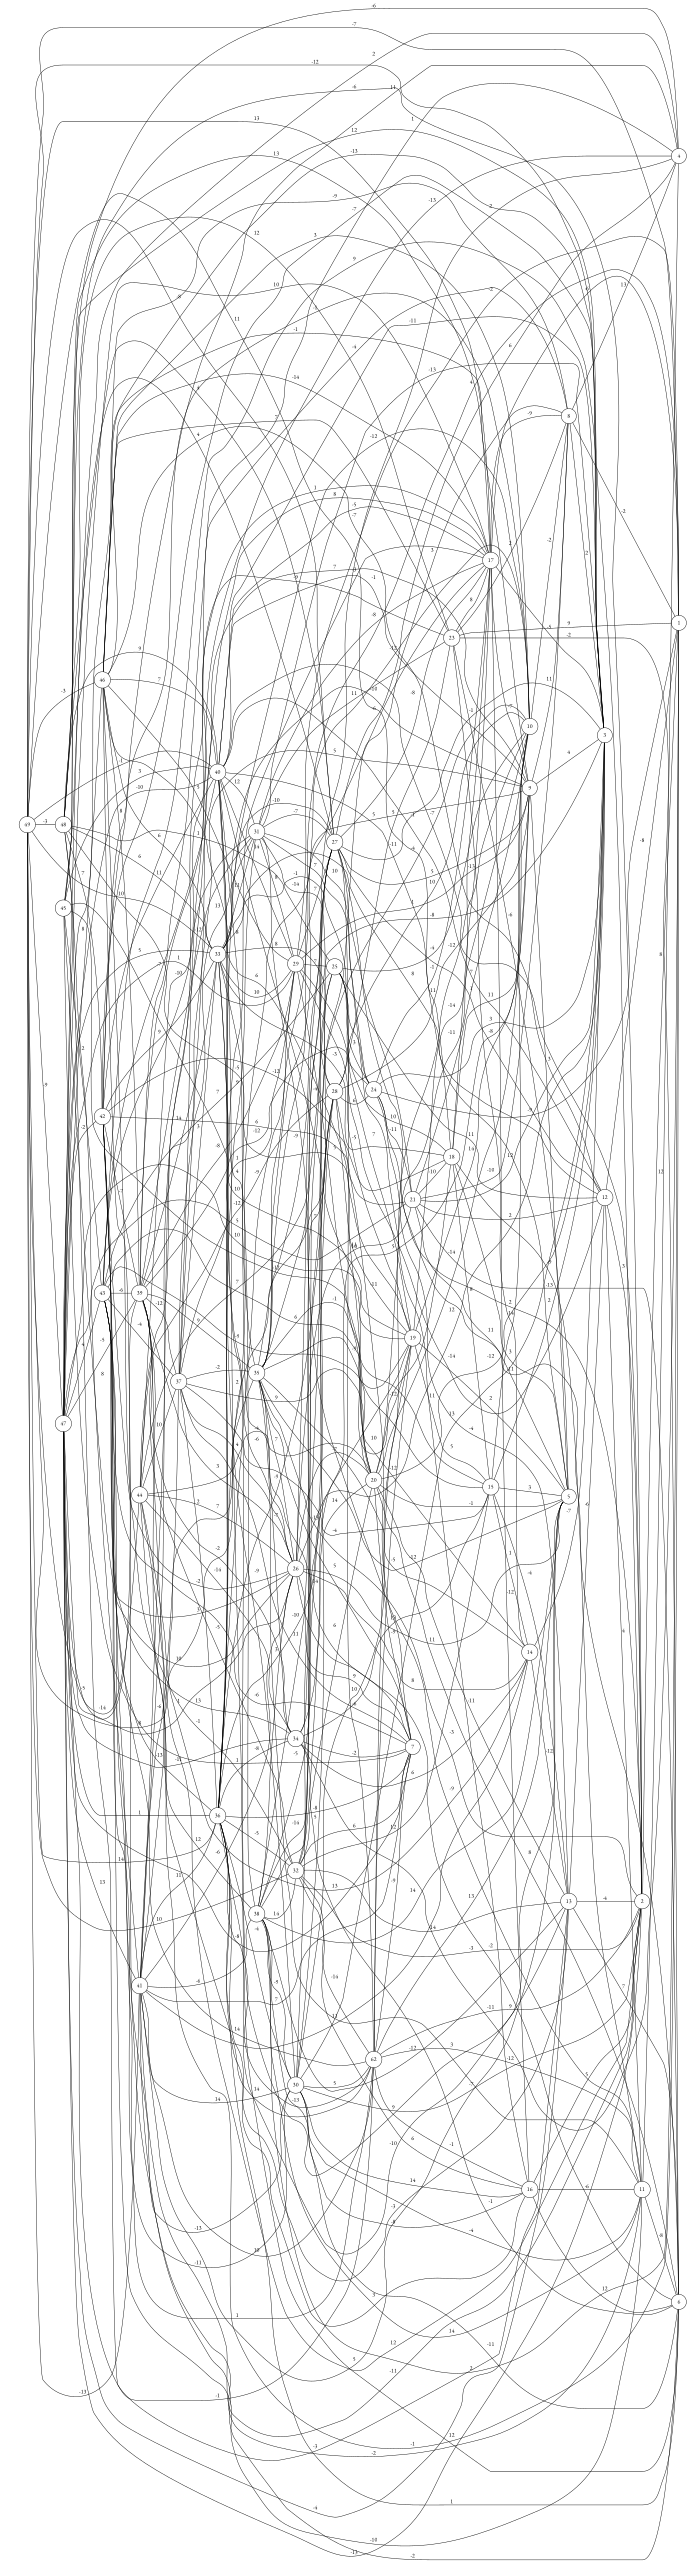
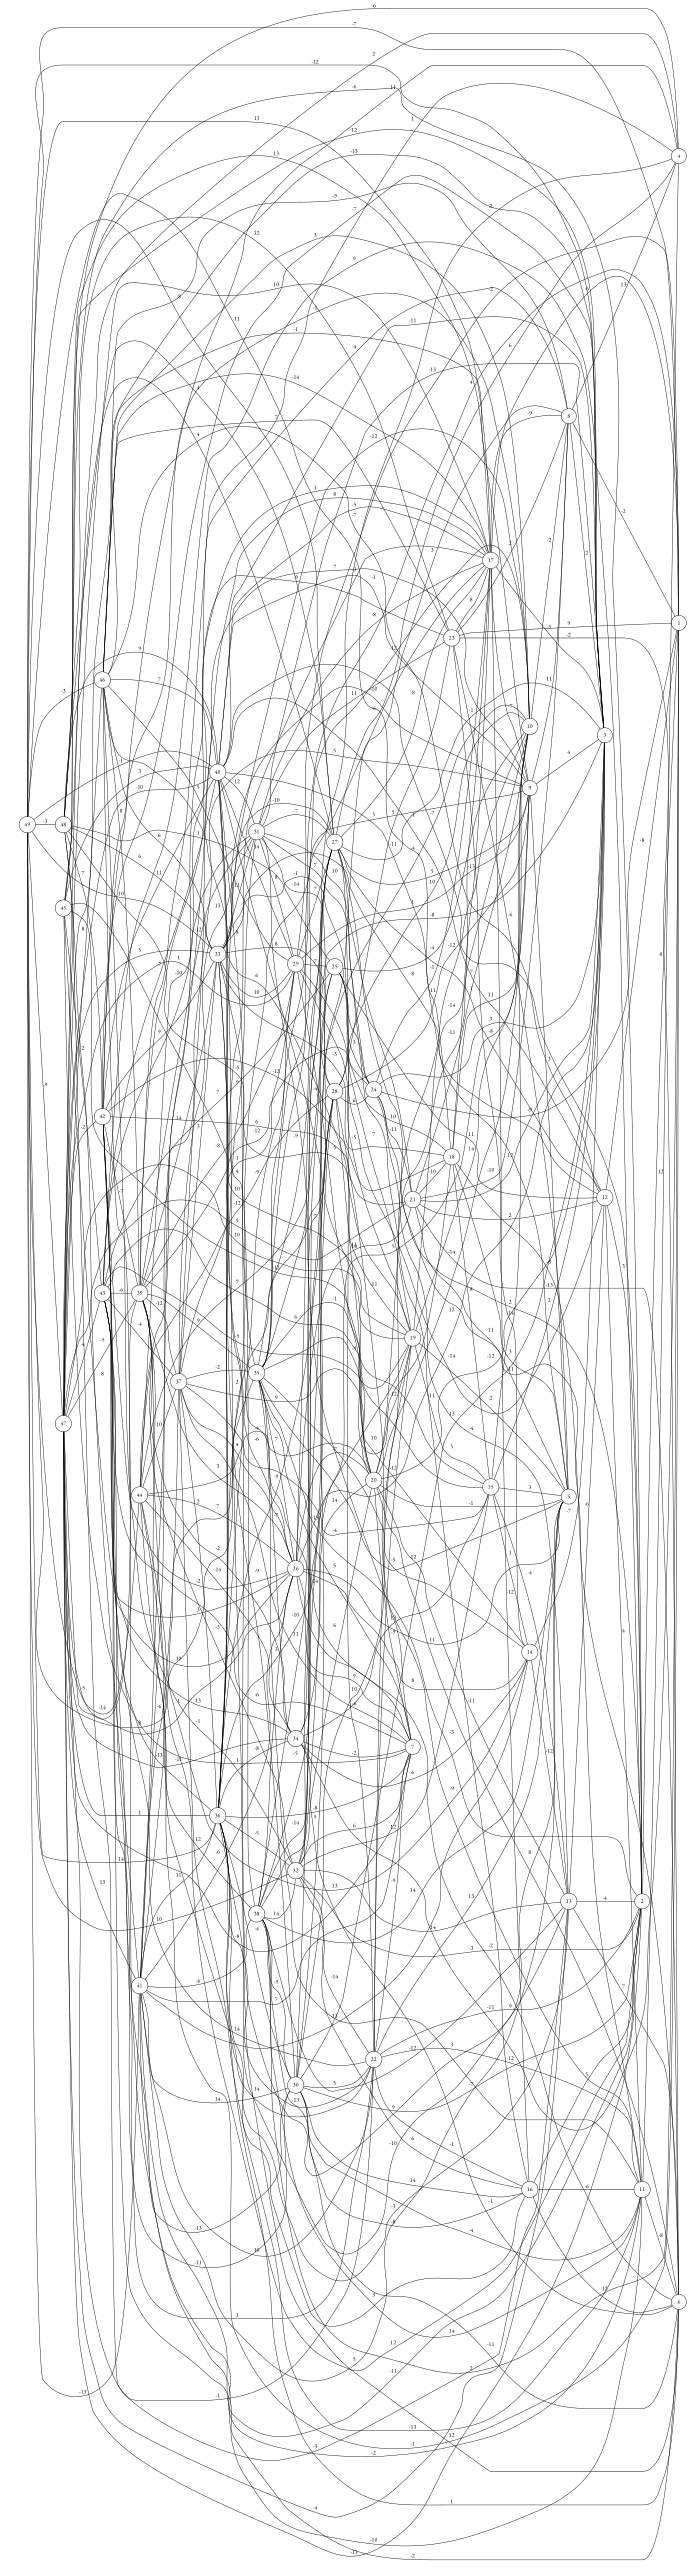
(216, 637) -> (253, 2168)
(374, 2059) -> (374, 2059)
